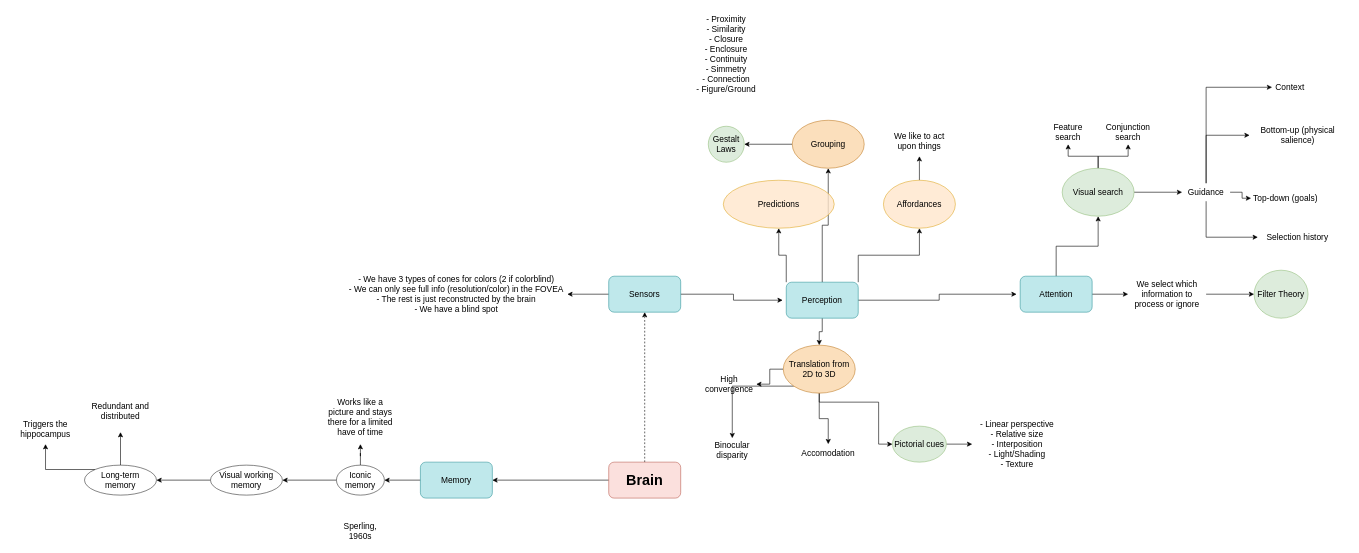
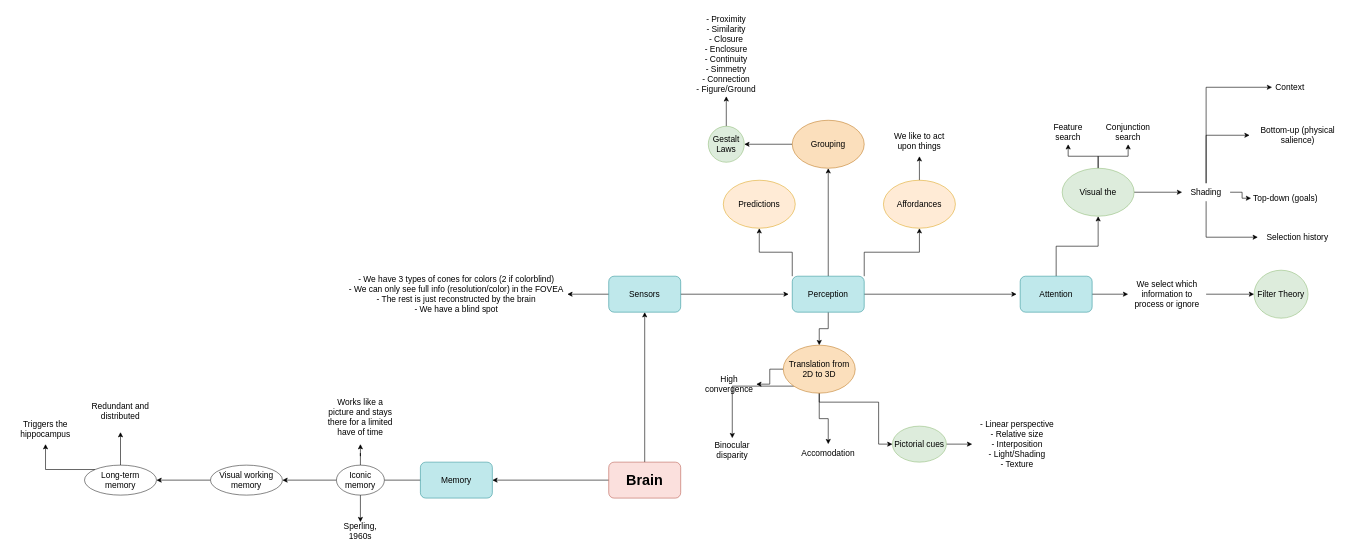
none -> (726, 101)
(1098, 192) -> (1098, 192)
(1206, 192) -> (1206, 192)
(779, 204) -> (759, 204)
(822, 300) -> (828, 294)
(645, 389) -> (645, 389)
(389, 480) -> (387, 480)
none -> (360, 506)
